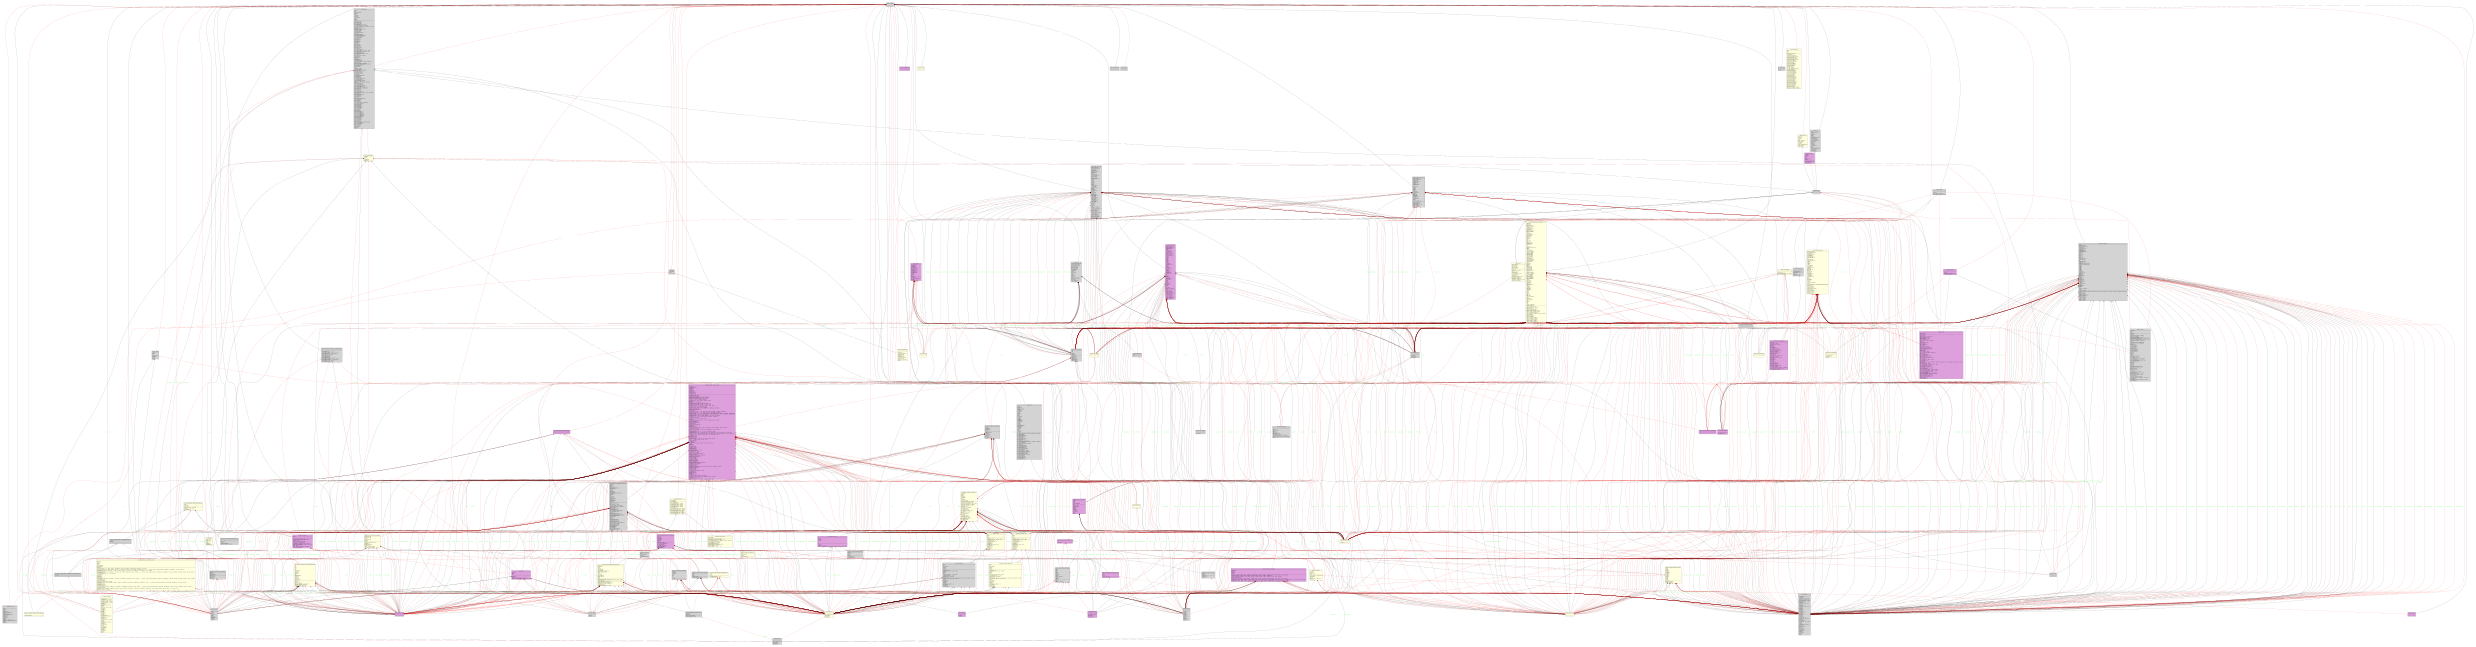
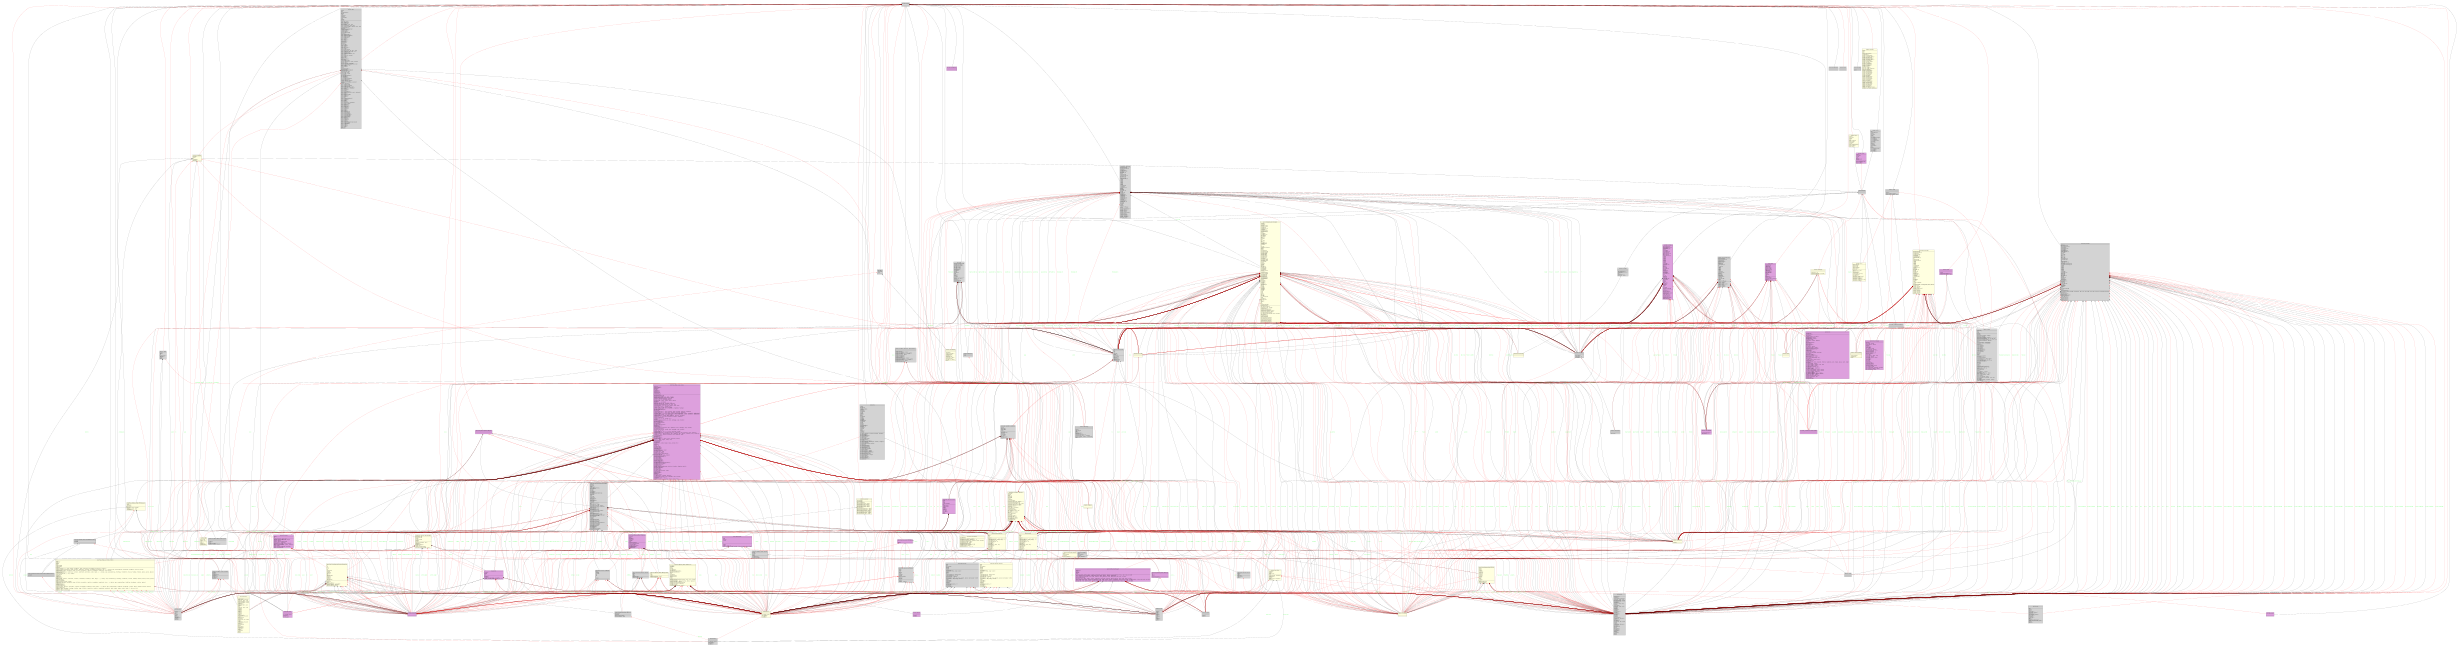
(921, 69) -> none
(1477, 203) -> (1409, 335)
(34, 614) -> none
